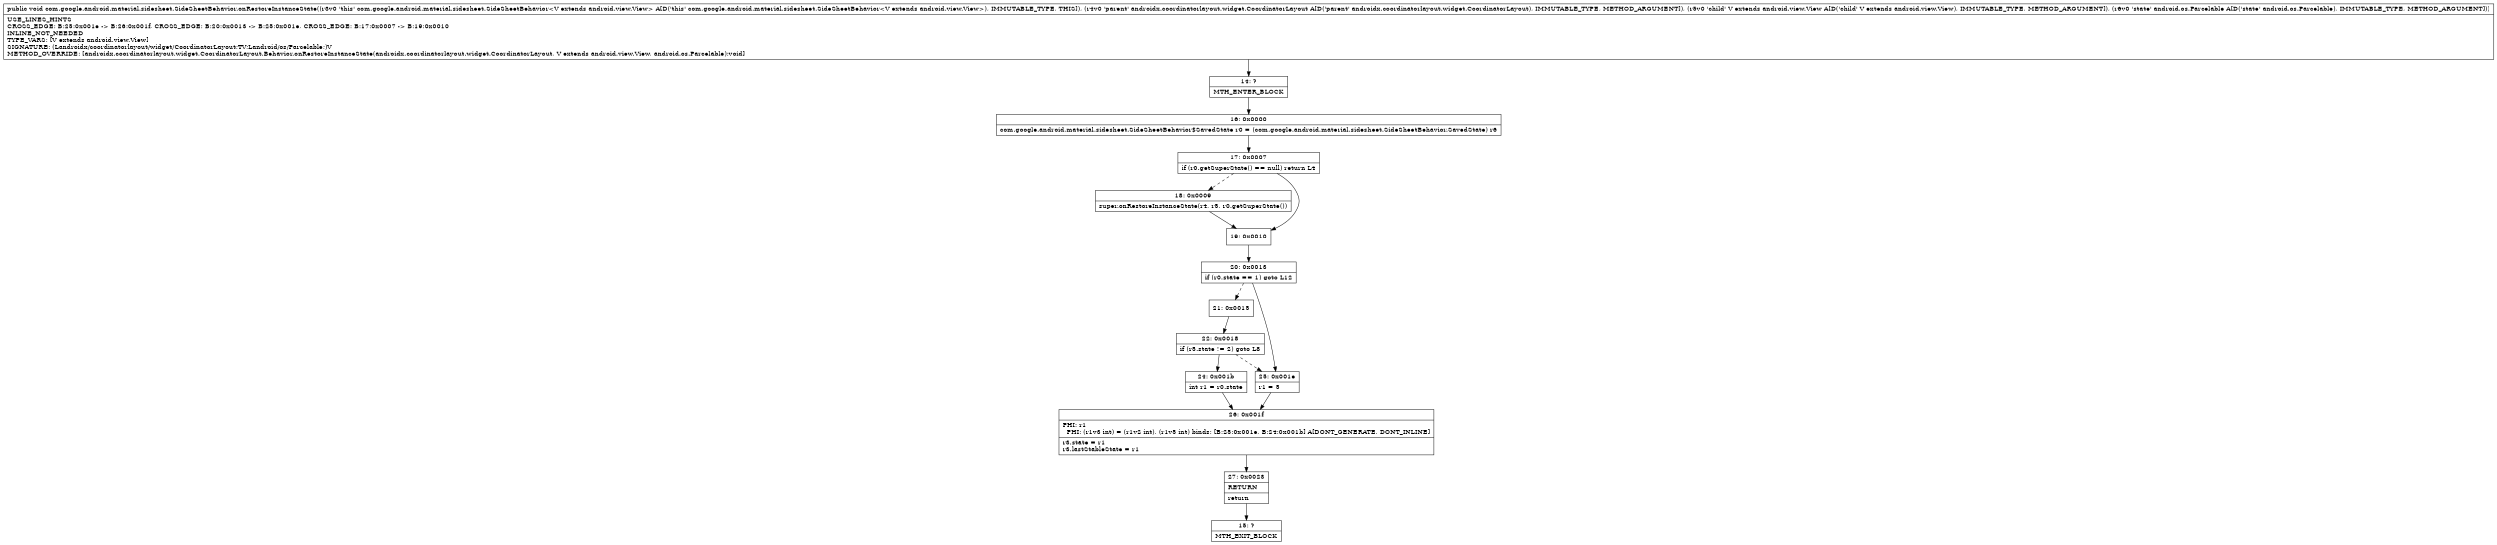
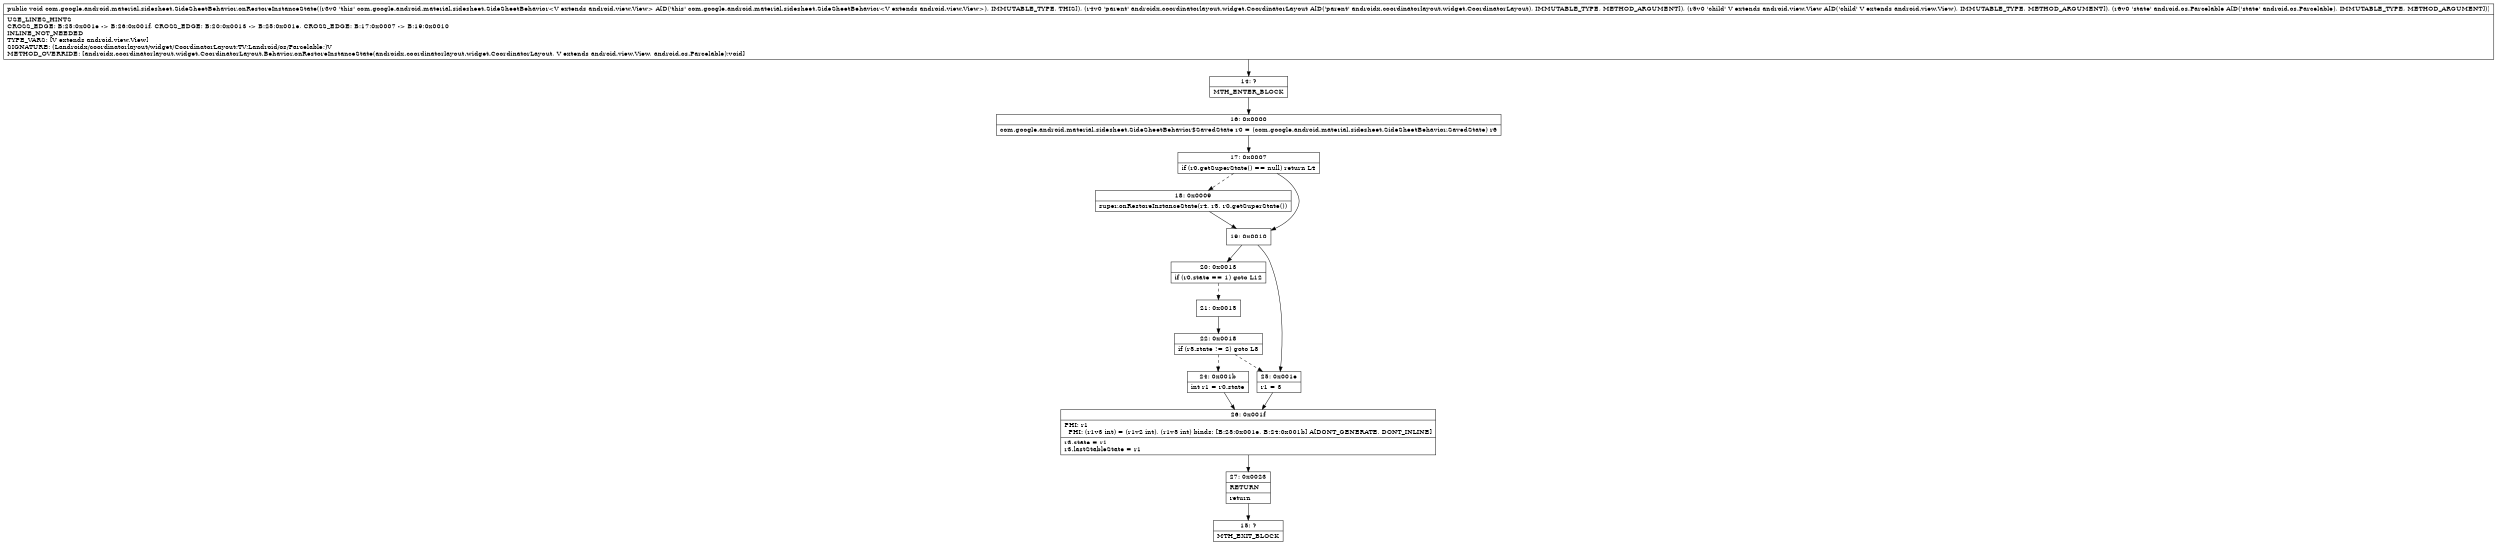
(1266, 324) -> (1280, 303)
(1219, 361) -> (1218, 361)
(1269, 387) -> (1271, 387)
